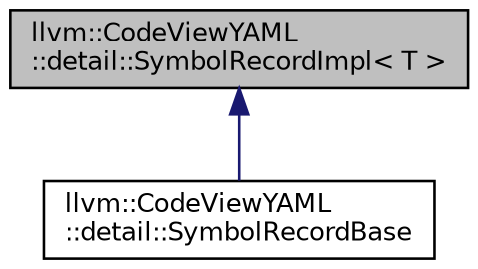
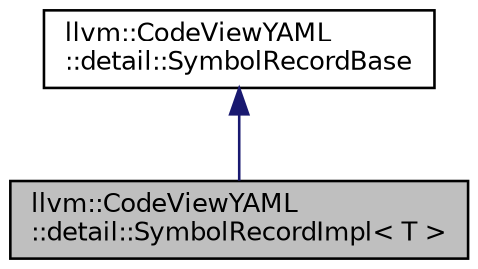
(239, 148) -> (239, 148)
